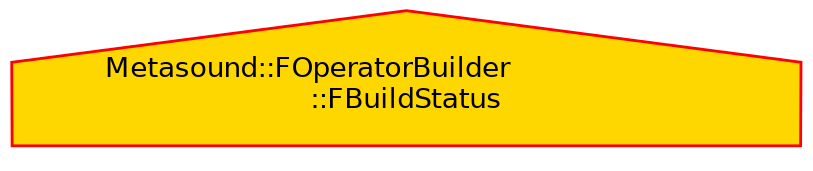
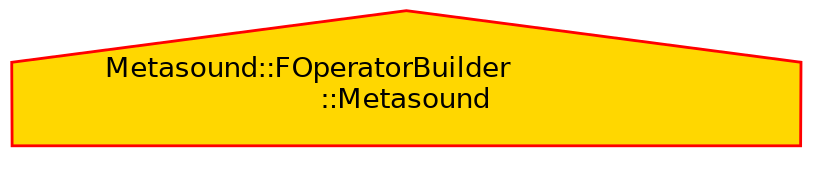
(406, 85) -> (406, 85)
